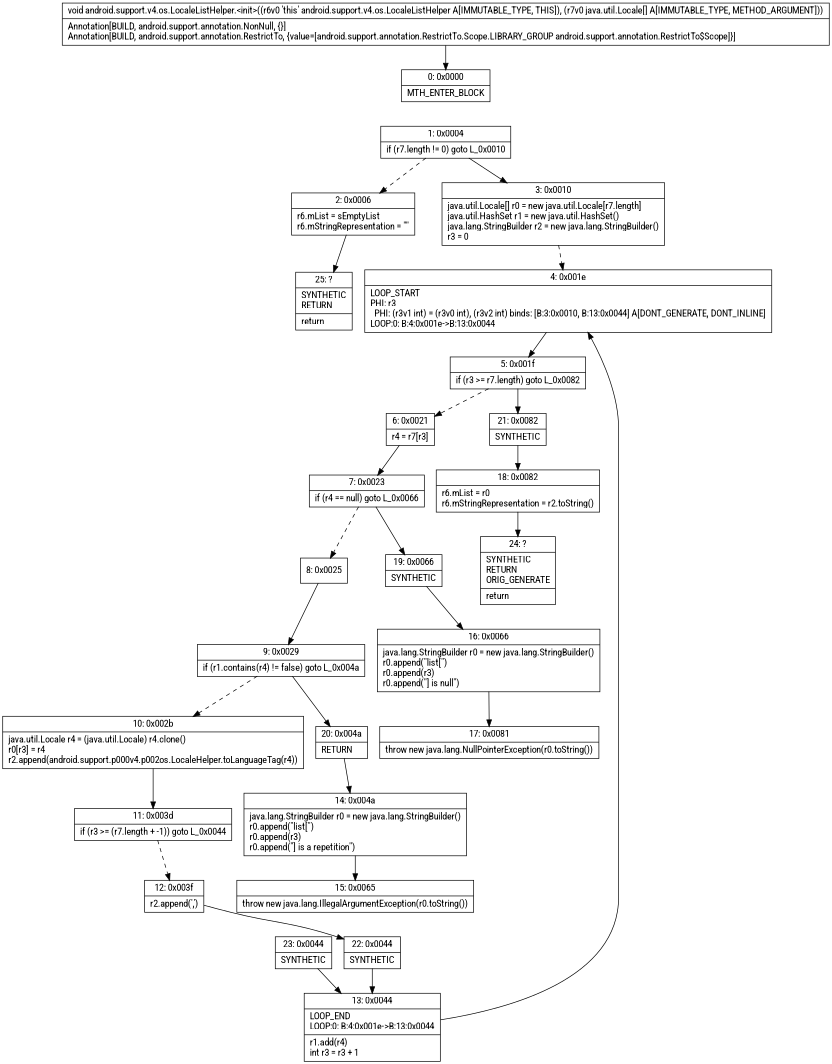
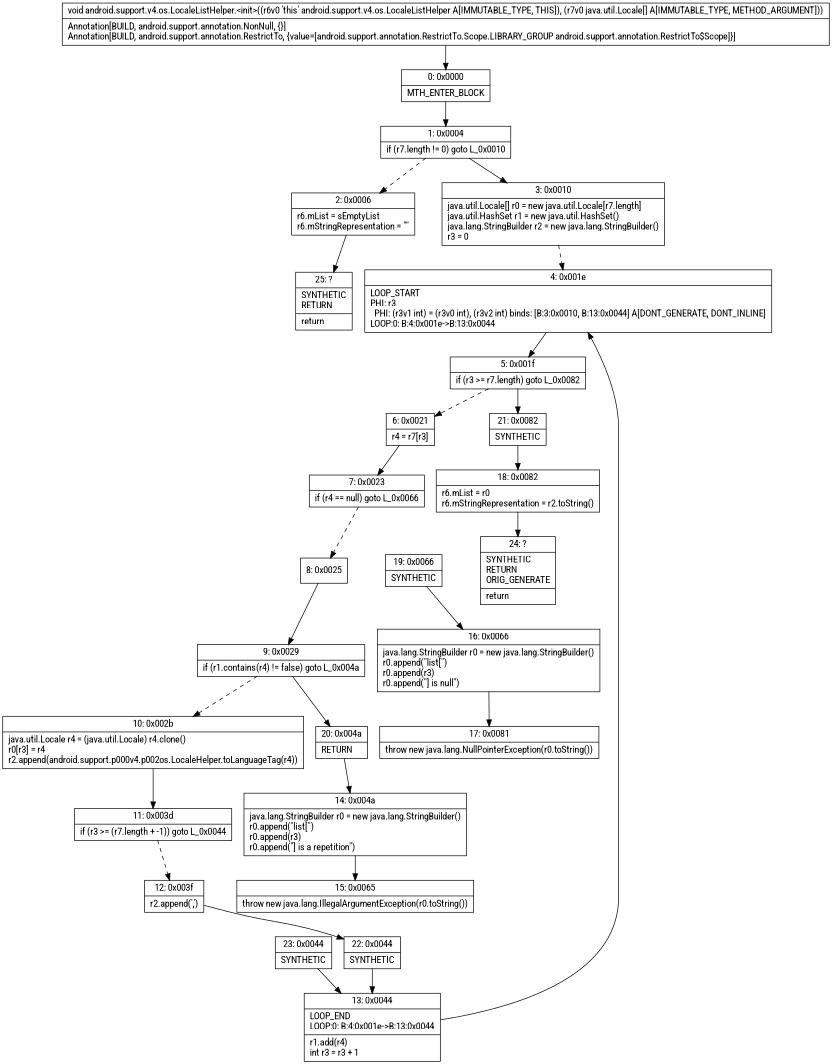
none -> (446, 111)
(389, 528) -> none
